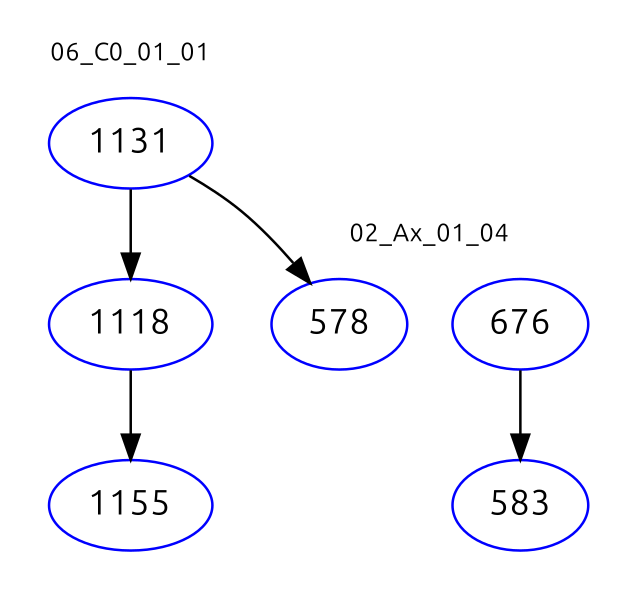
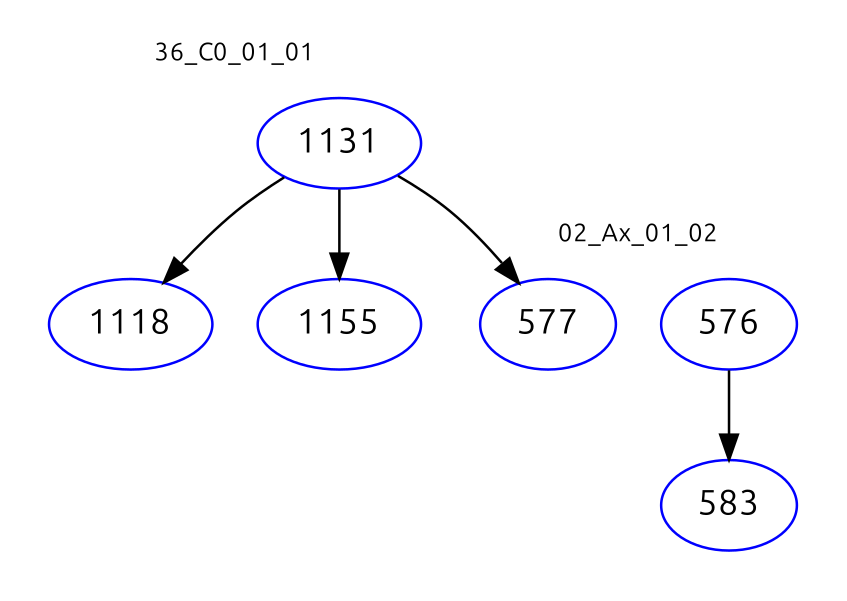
(131, 54) -> (235, 54)
(430, 235) -> (639, 235)
(339, 324) -> (548, 324)
(520, 324) -> (729, 324)
(131, 402) -> (339, 221)
